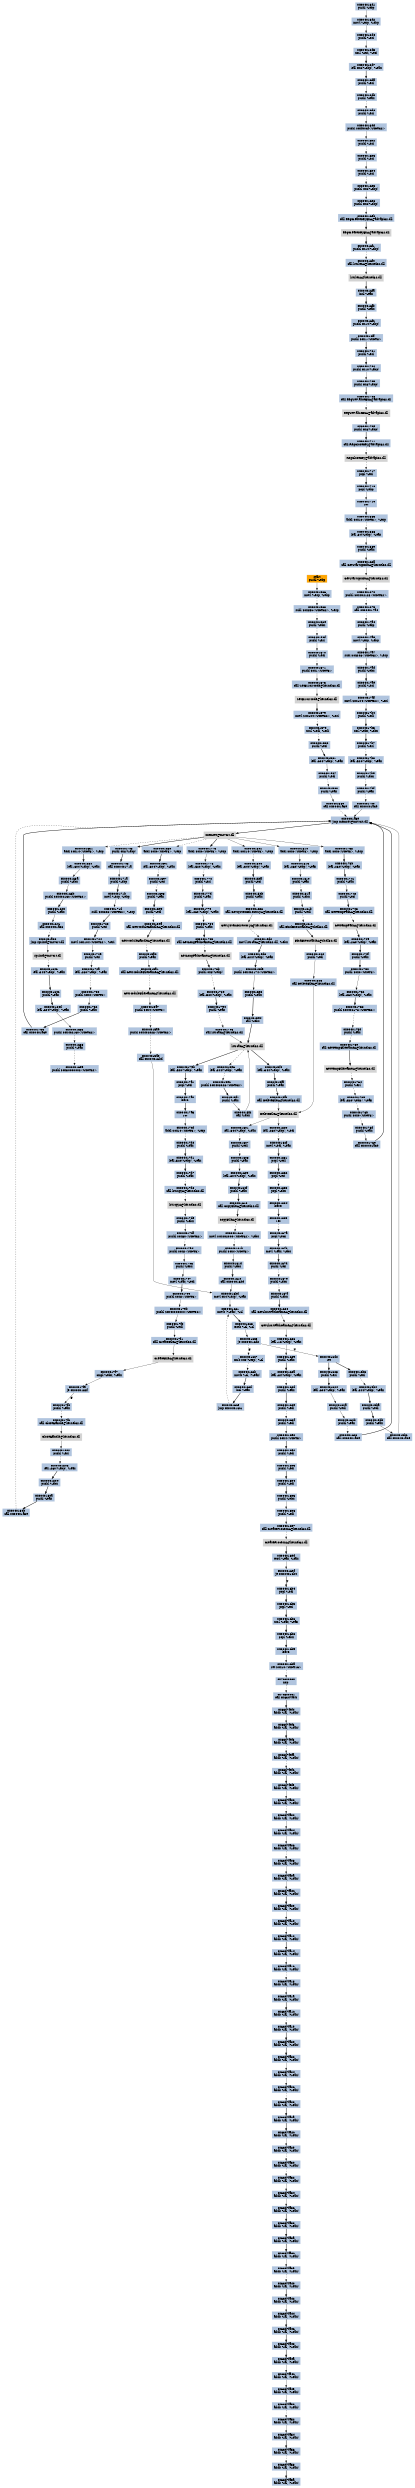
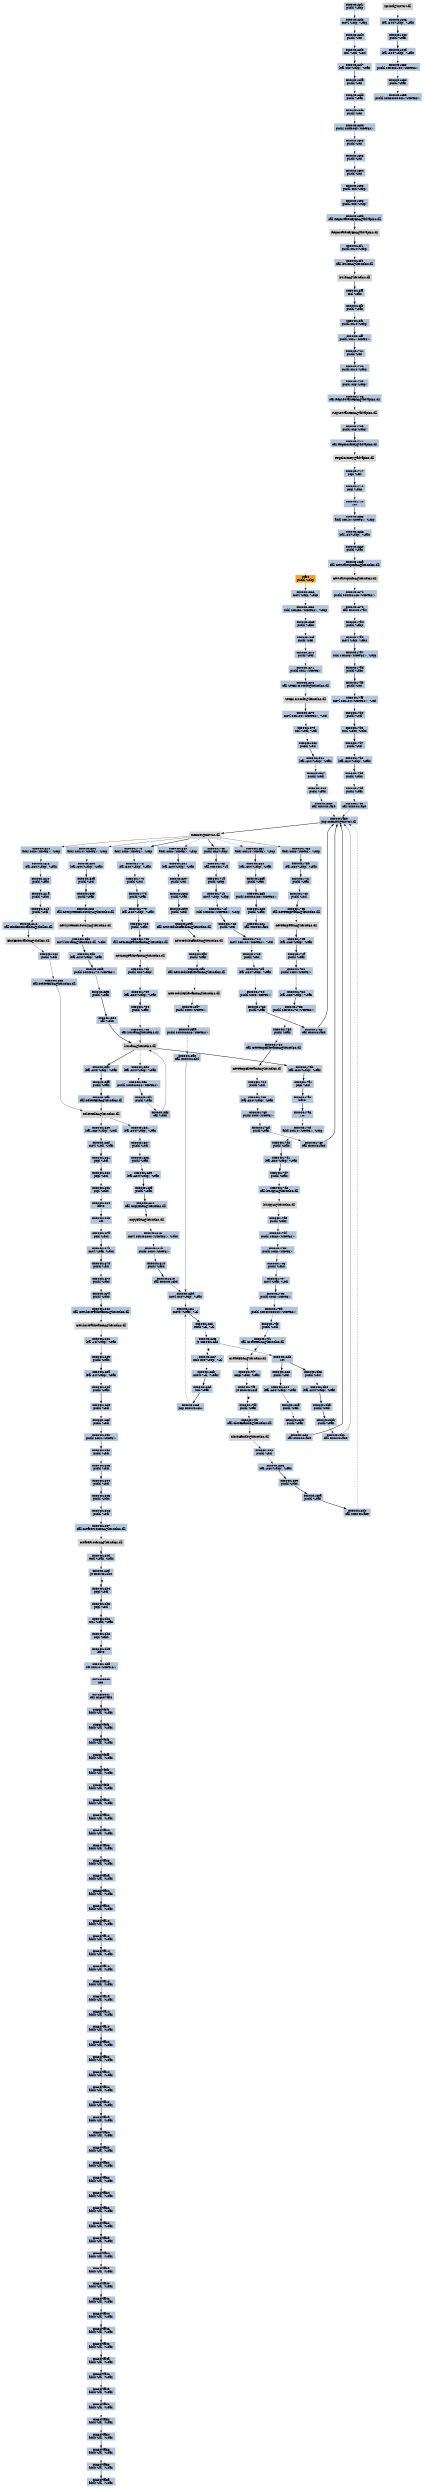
(48, 941) -> none
